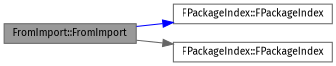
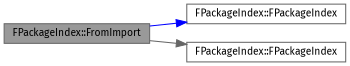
(70, 34) -> (77, 34)
